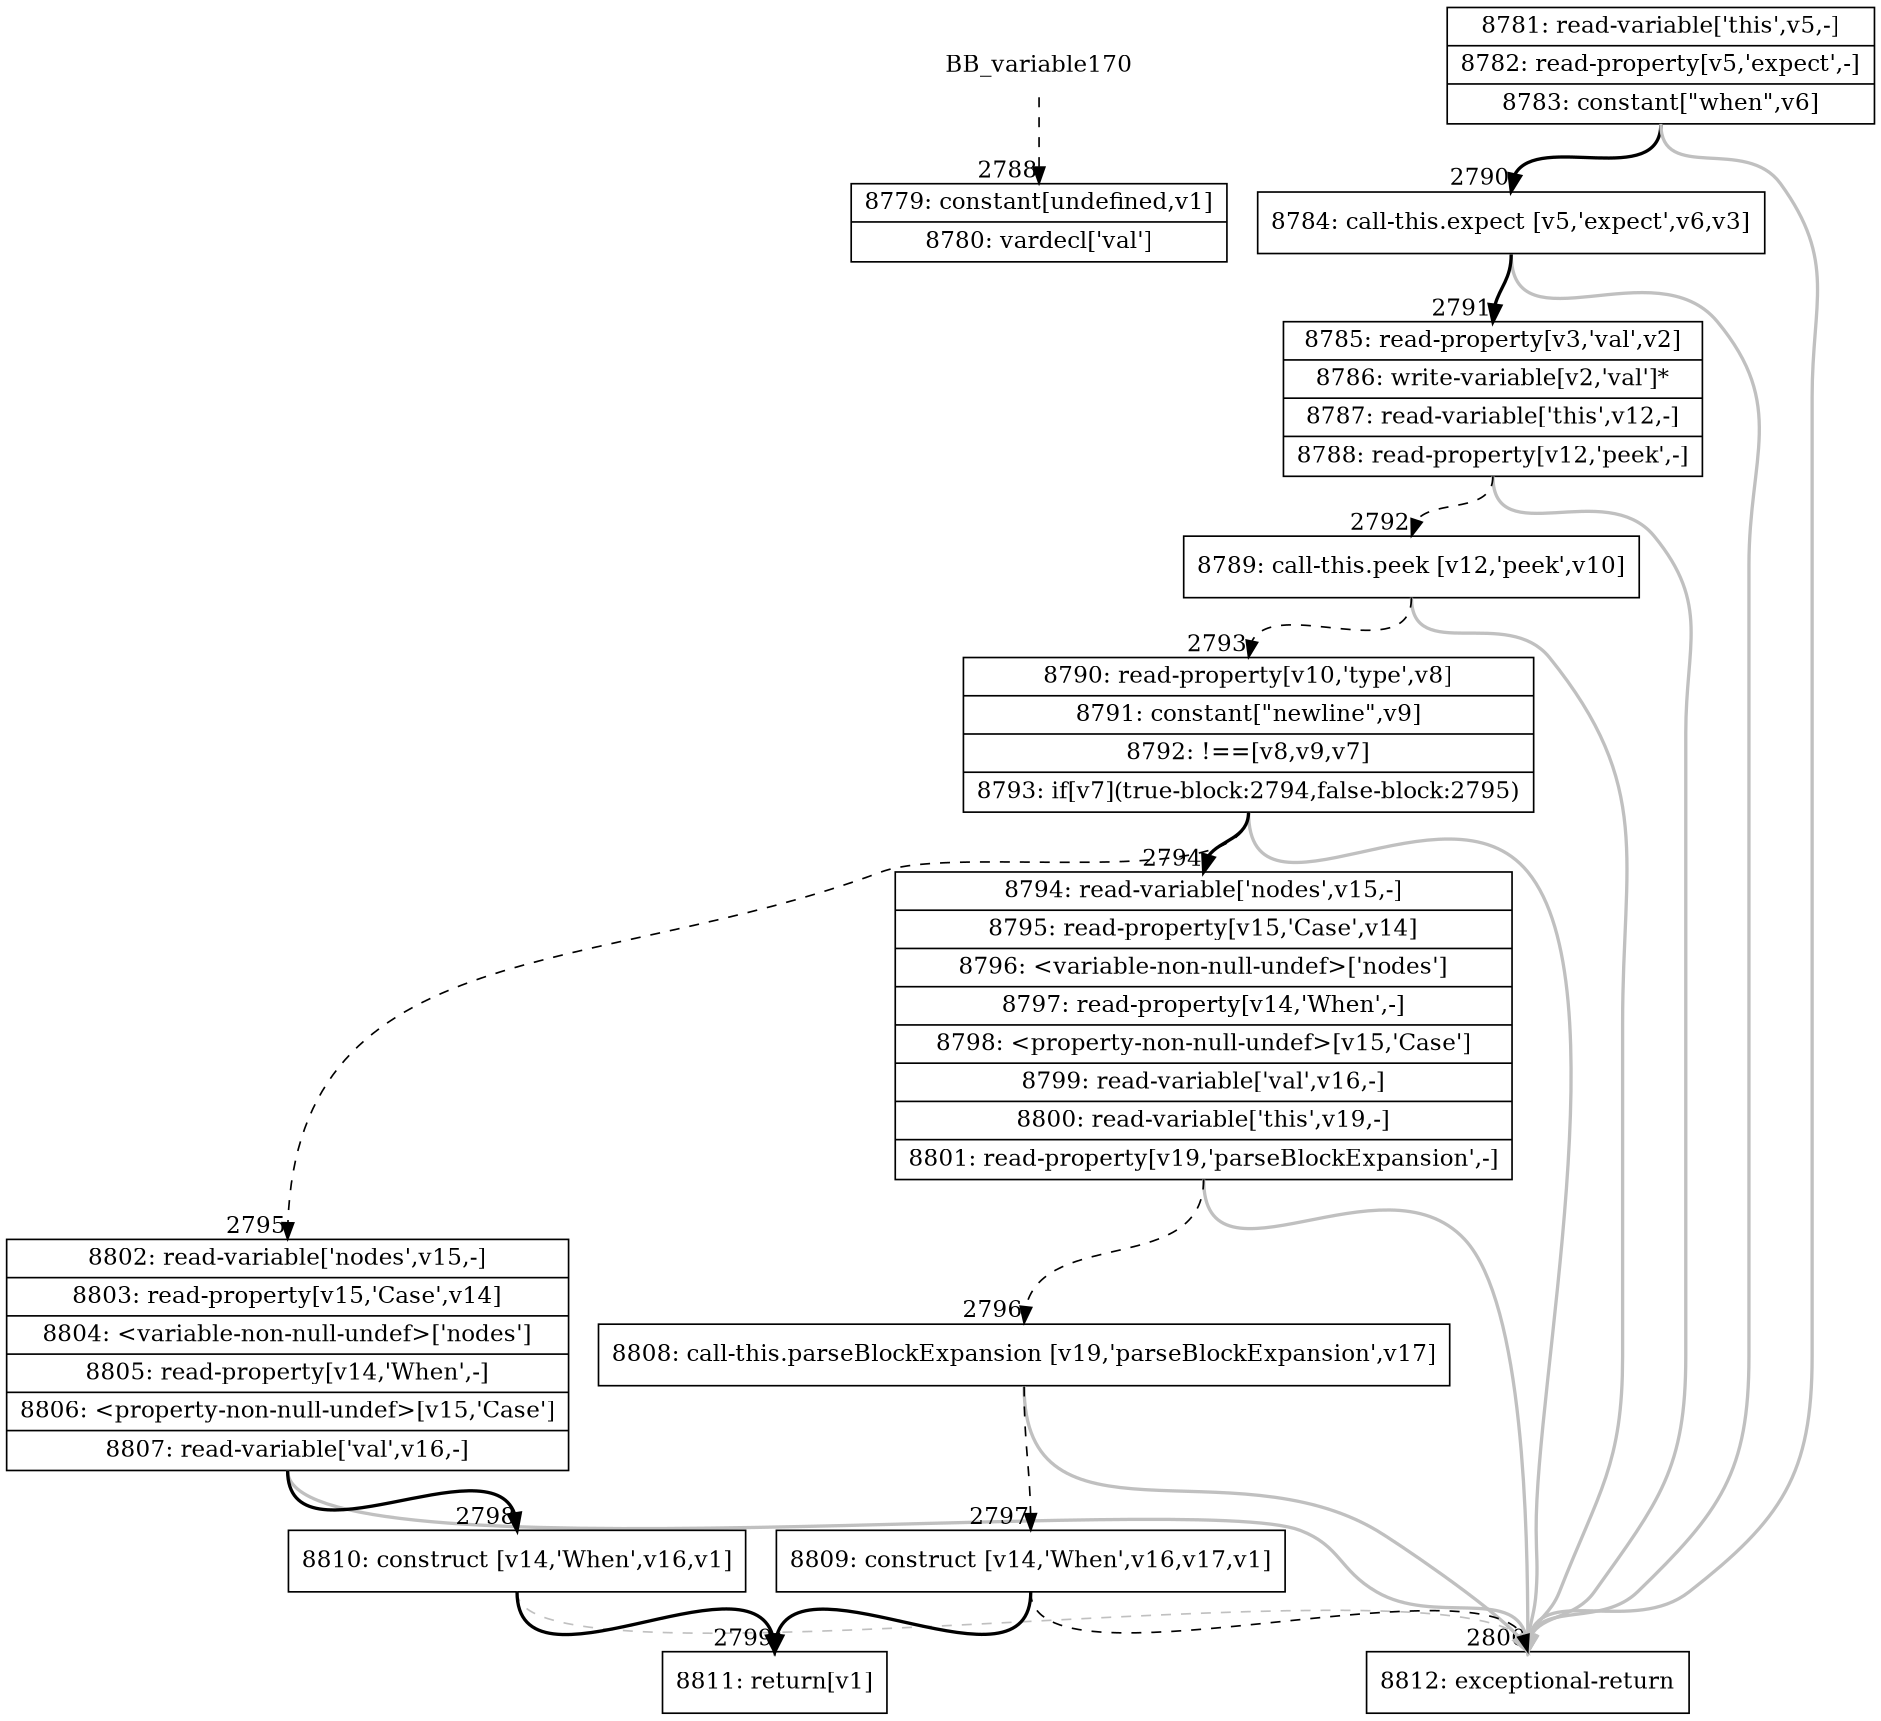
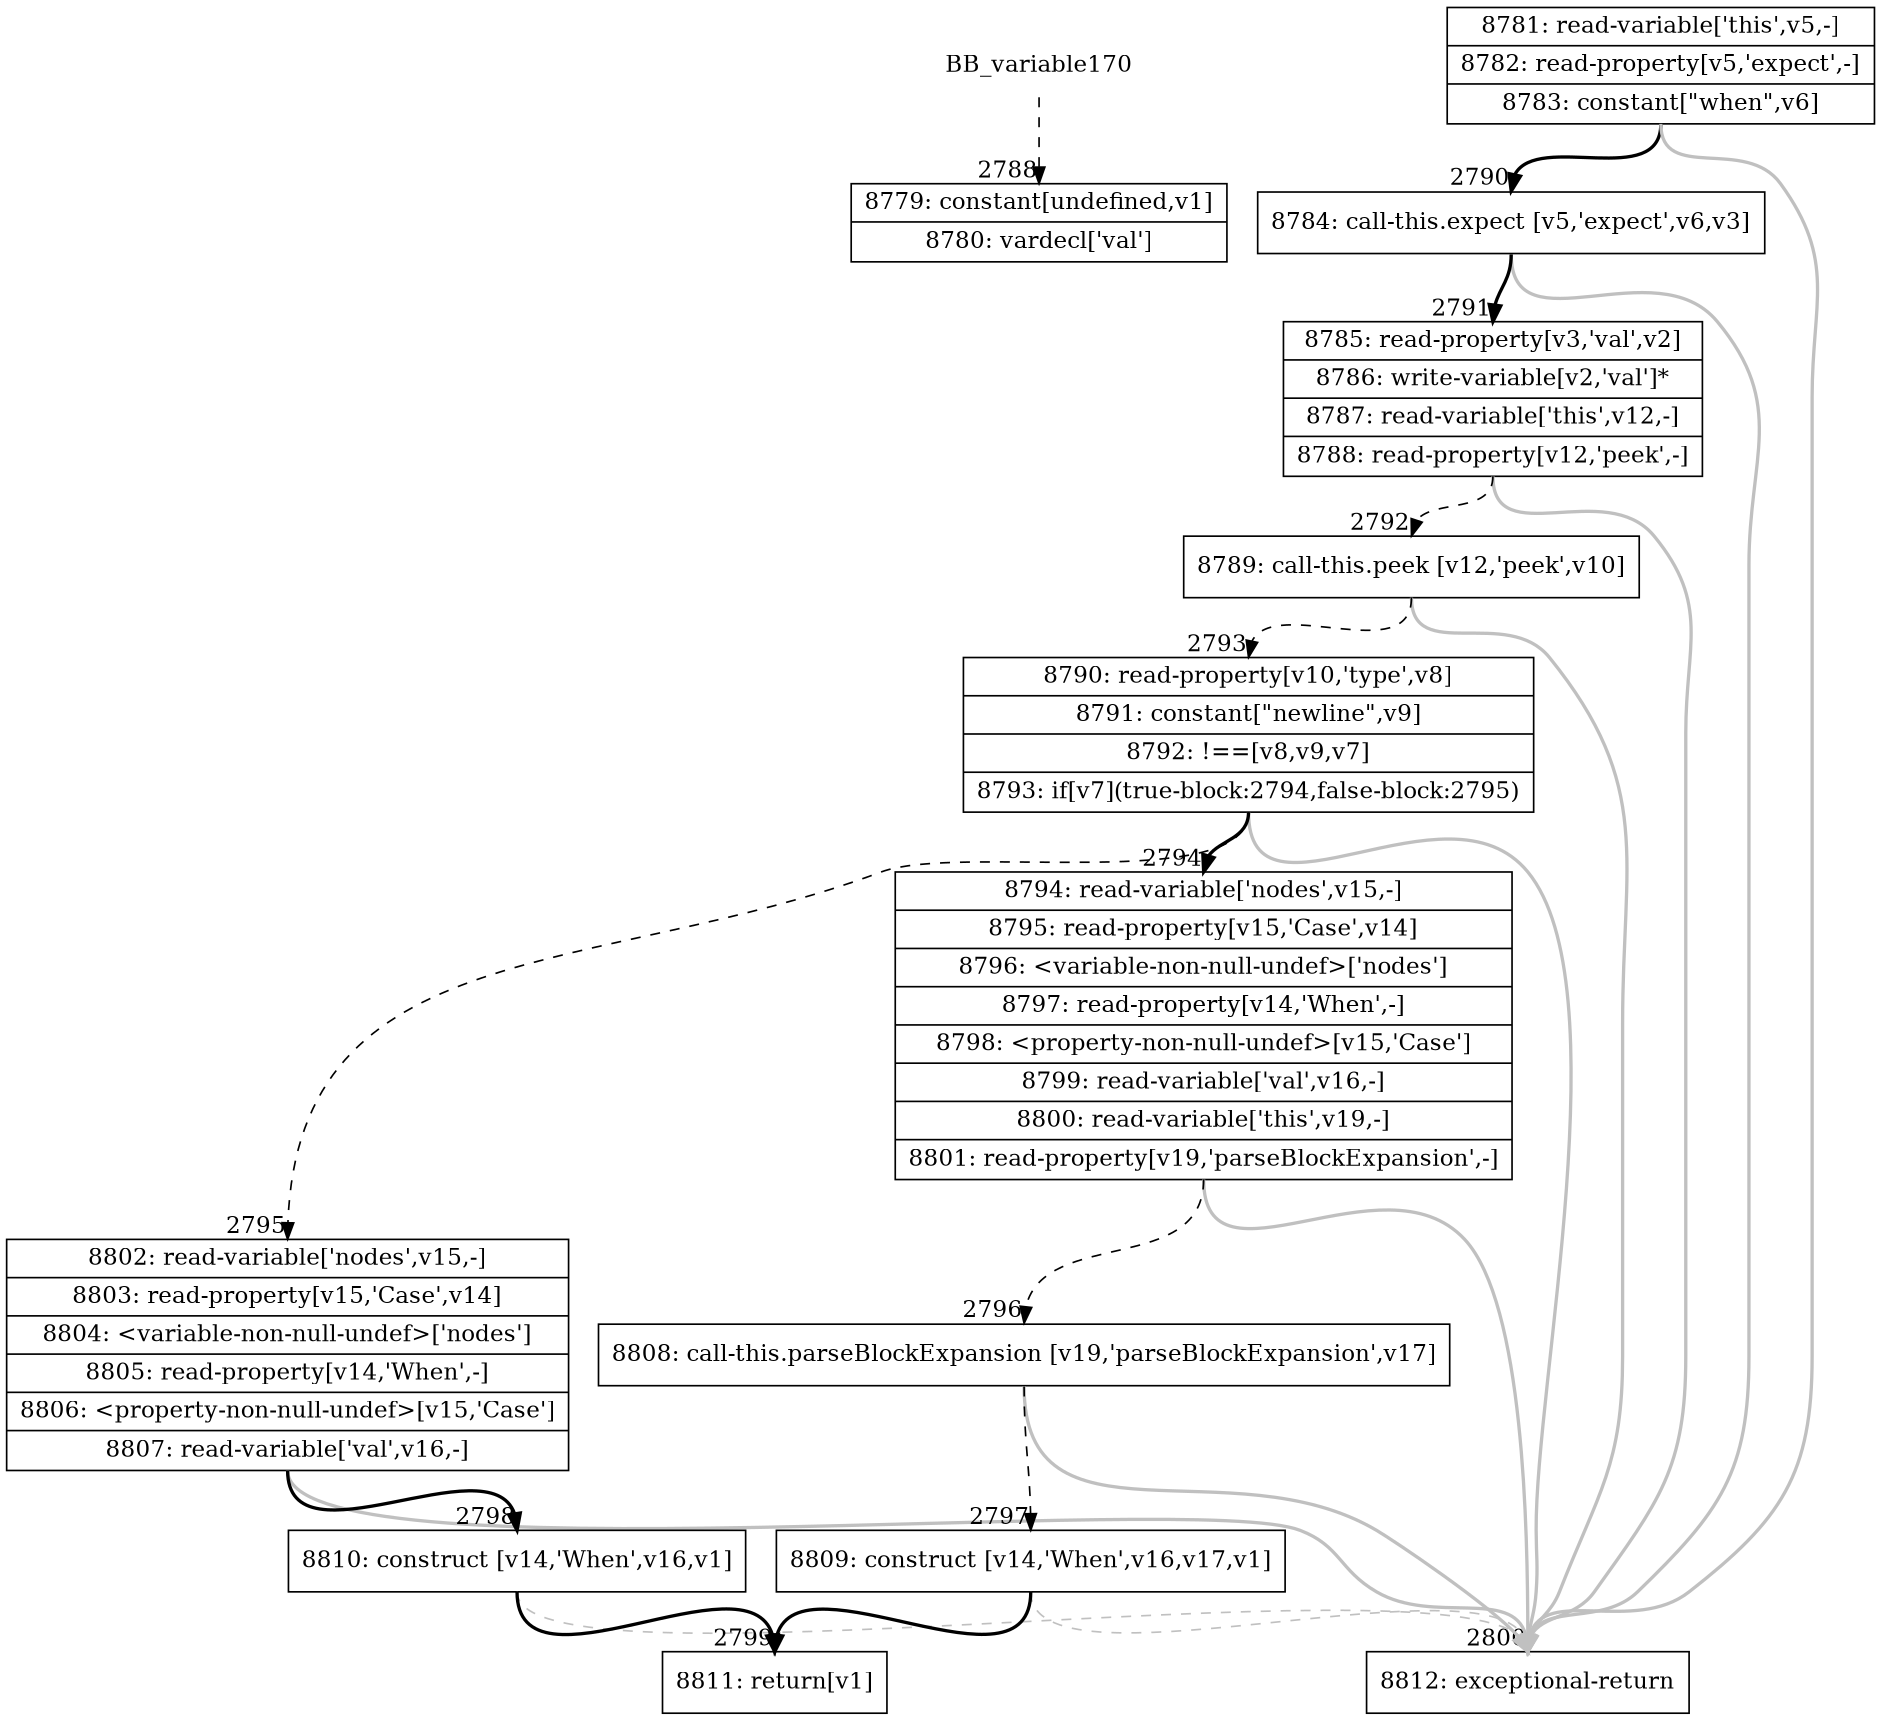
(1271, 1623) -> (1271, 1623)
